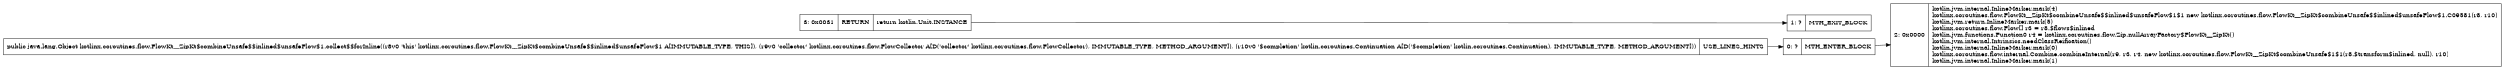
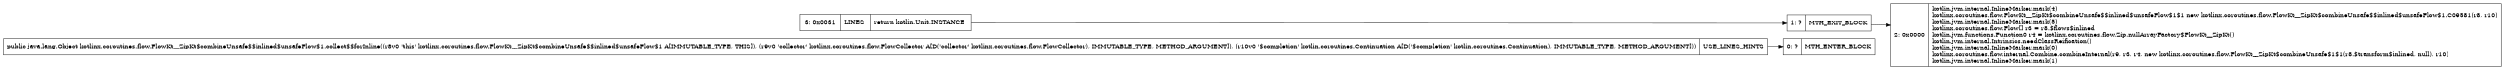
(856, 22) -> (854, 22)
(1993, 22) -> (1995, 22)
(1881, 45) -> (1879, 25)
